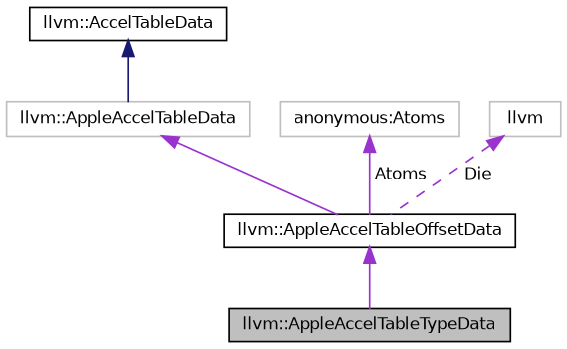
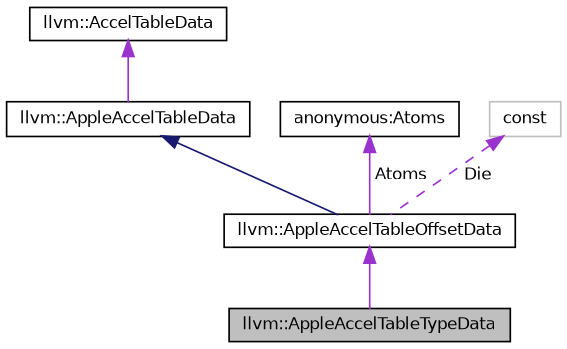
(128, 80) -> (128, 80)
(128, 119) -> (128, 119)
(370, 119) -> (370, 119)
(525, 119) -> (525, 119)
(258, 179) -> (258, 179)
